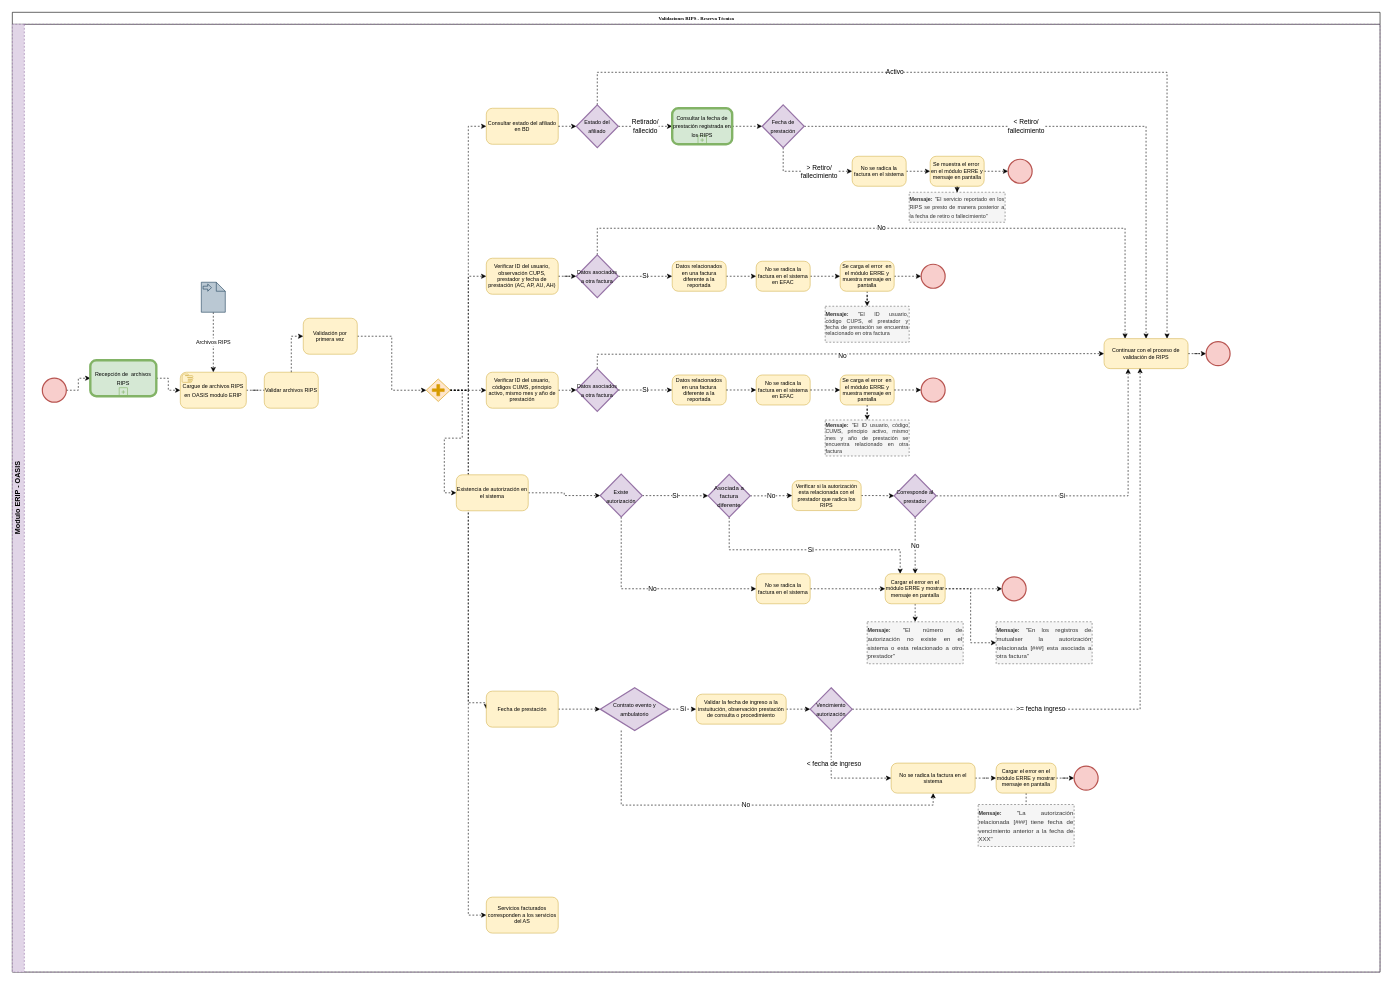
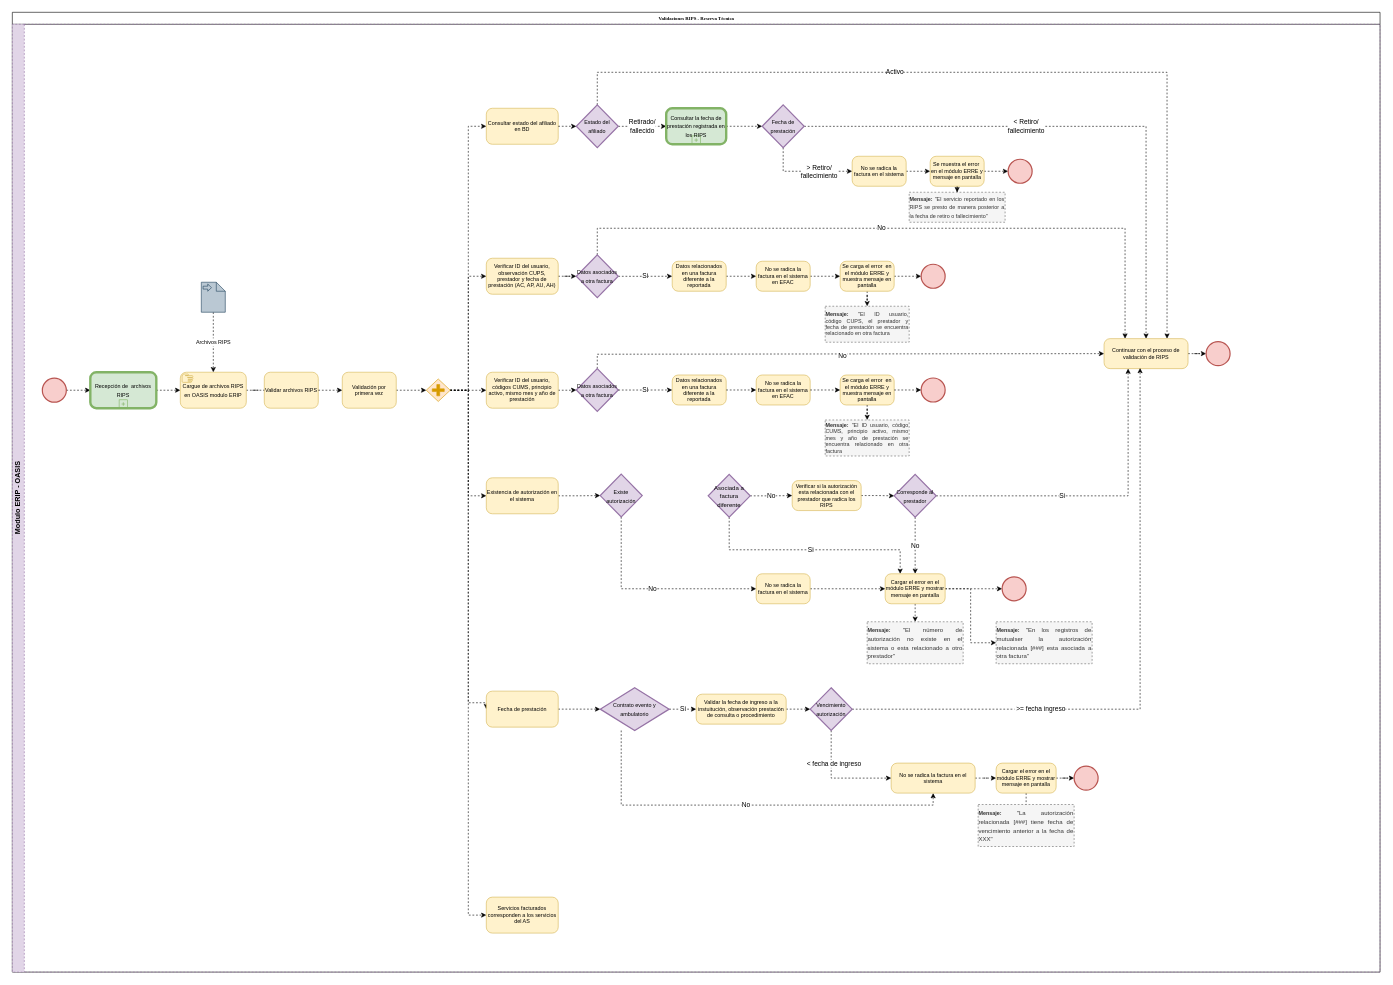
(702, 126) -> (696, 126)
(330, 336) -> (369, 390)
(123, 378) -> (123, 390)
(492, 493) -> (522, 496)
(663, 496) -> none
